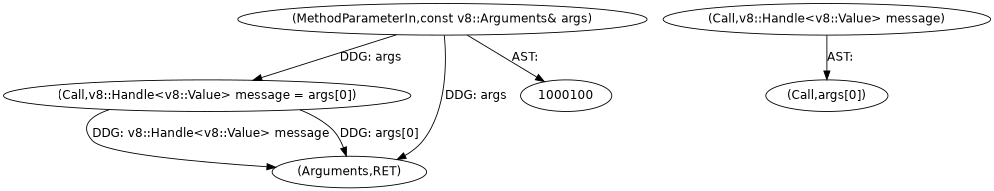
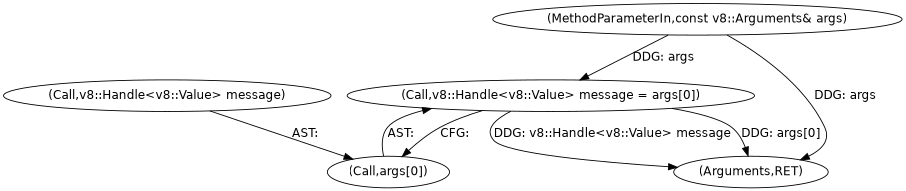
(566, 96) -> none
none -> (391, 124)
none -> (443, 126)
